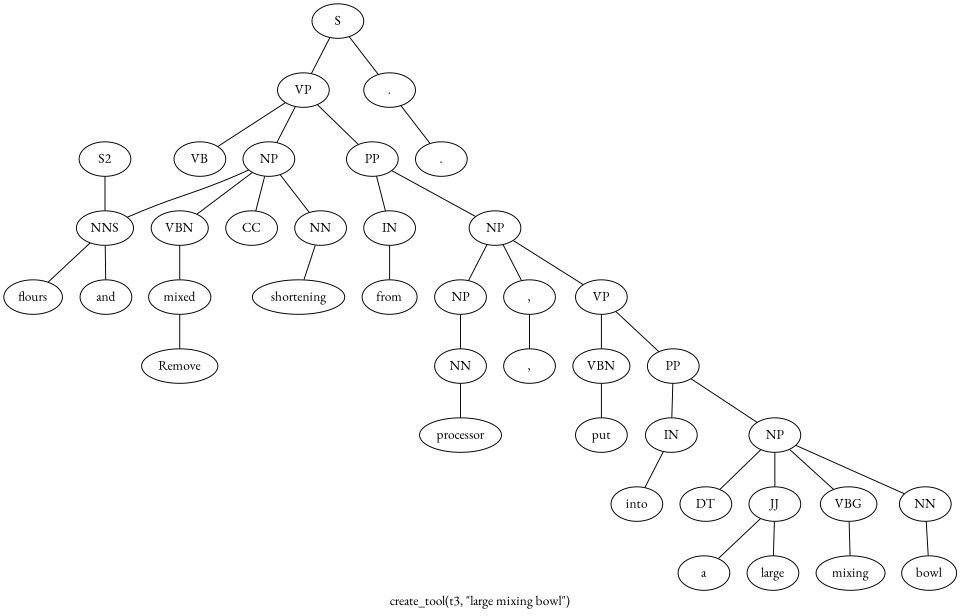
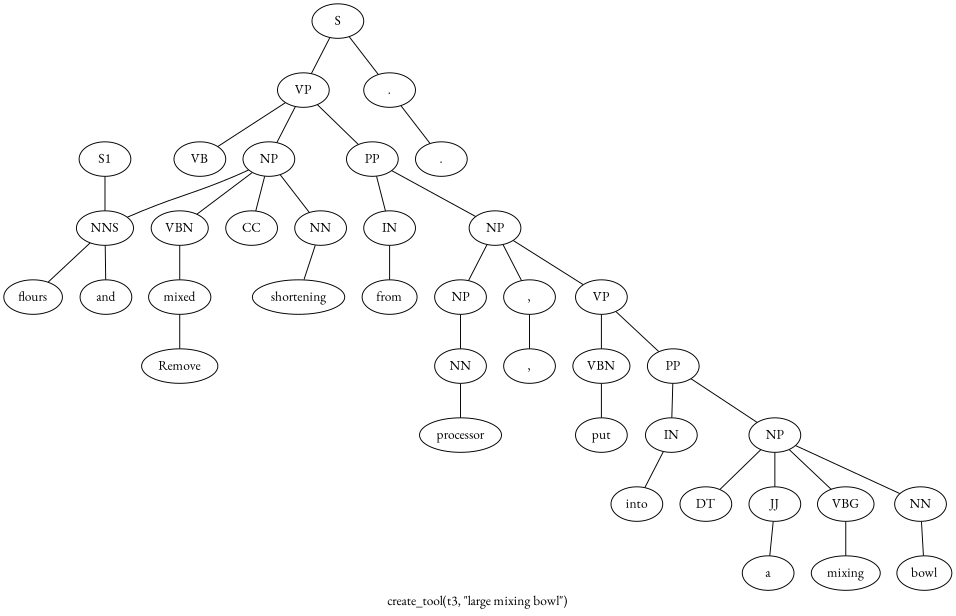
(105, 159) -> (105, 159)
(773, 573) -> none
